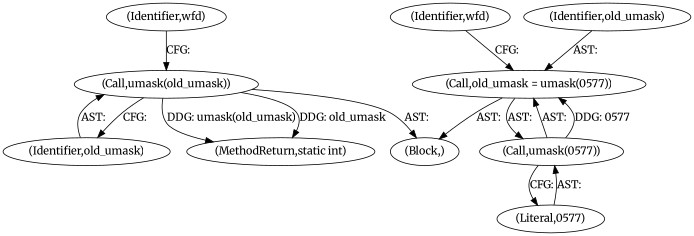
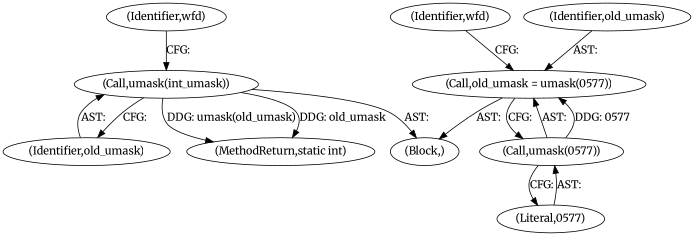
(166, 84) -> (166, 84)
(521, 118) -> (521, 118)
